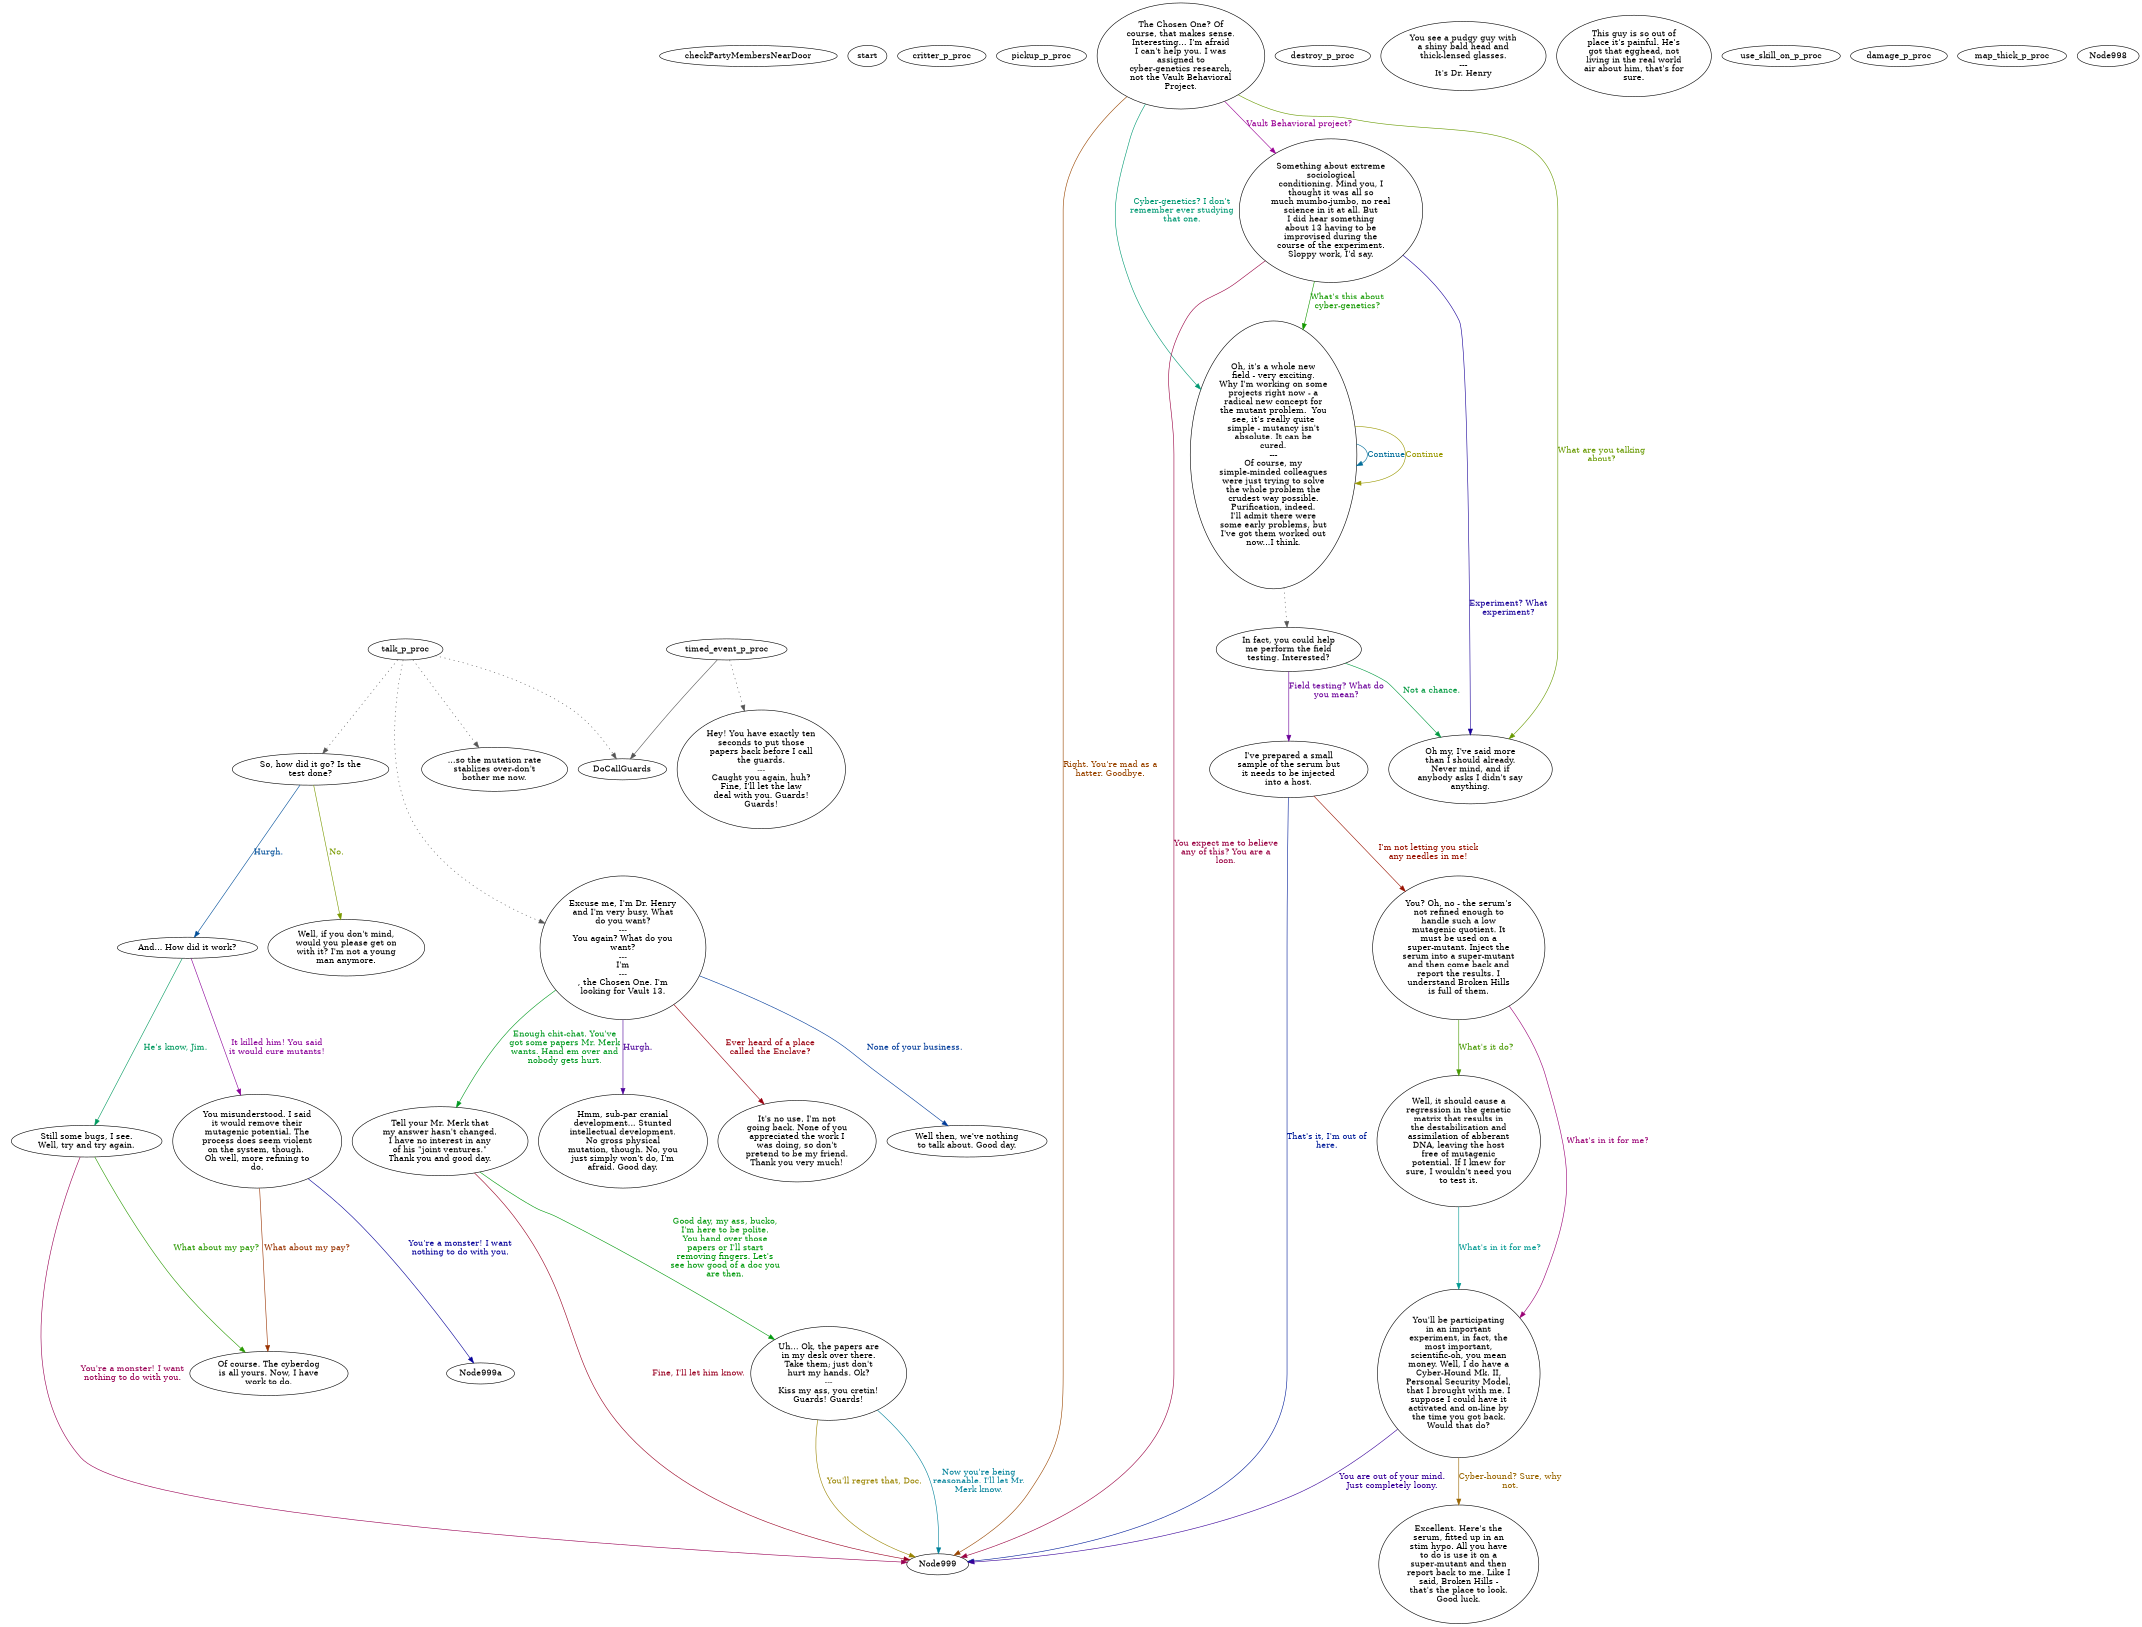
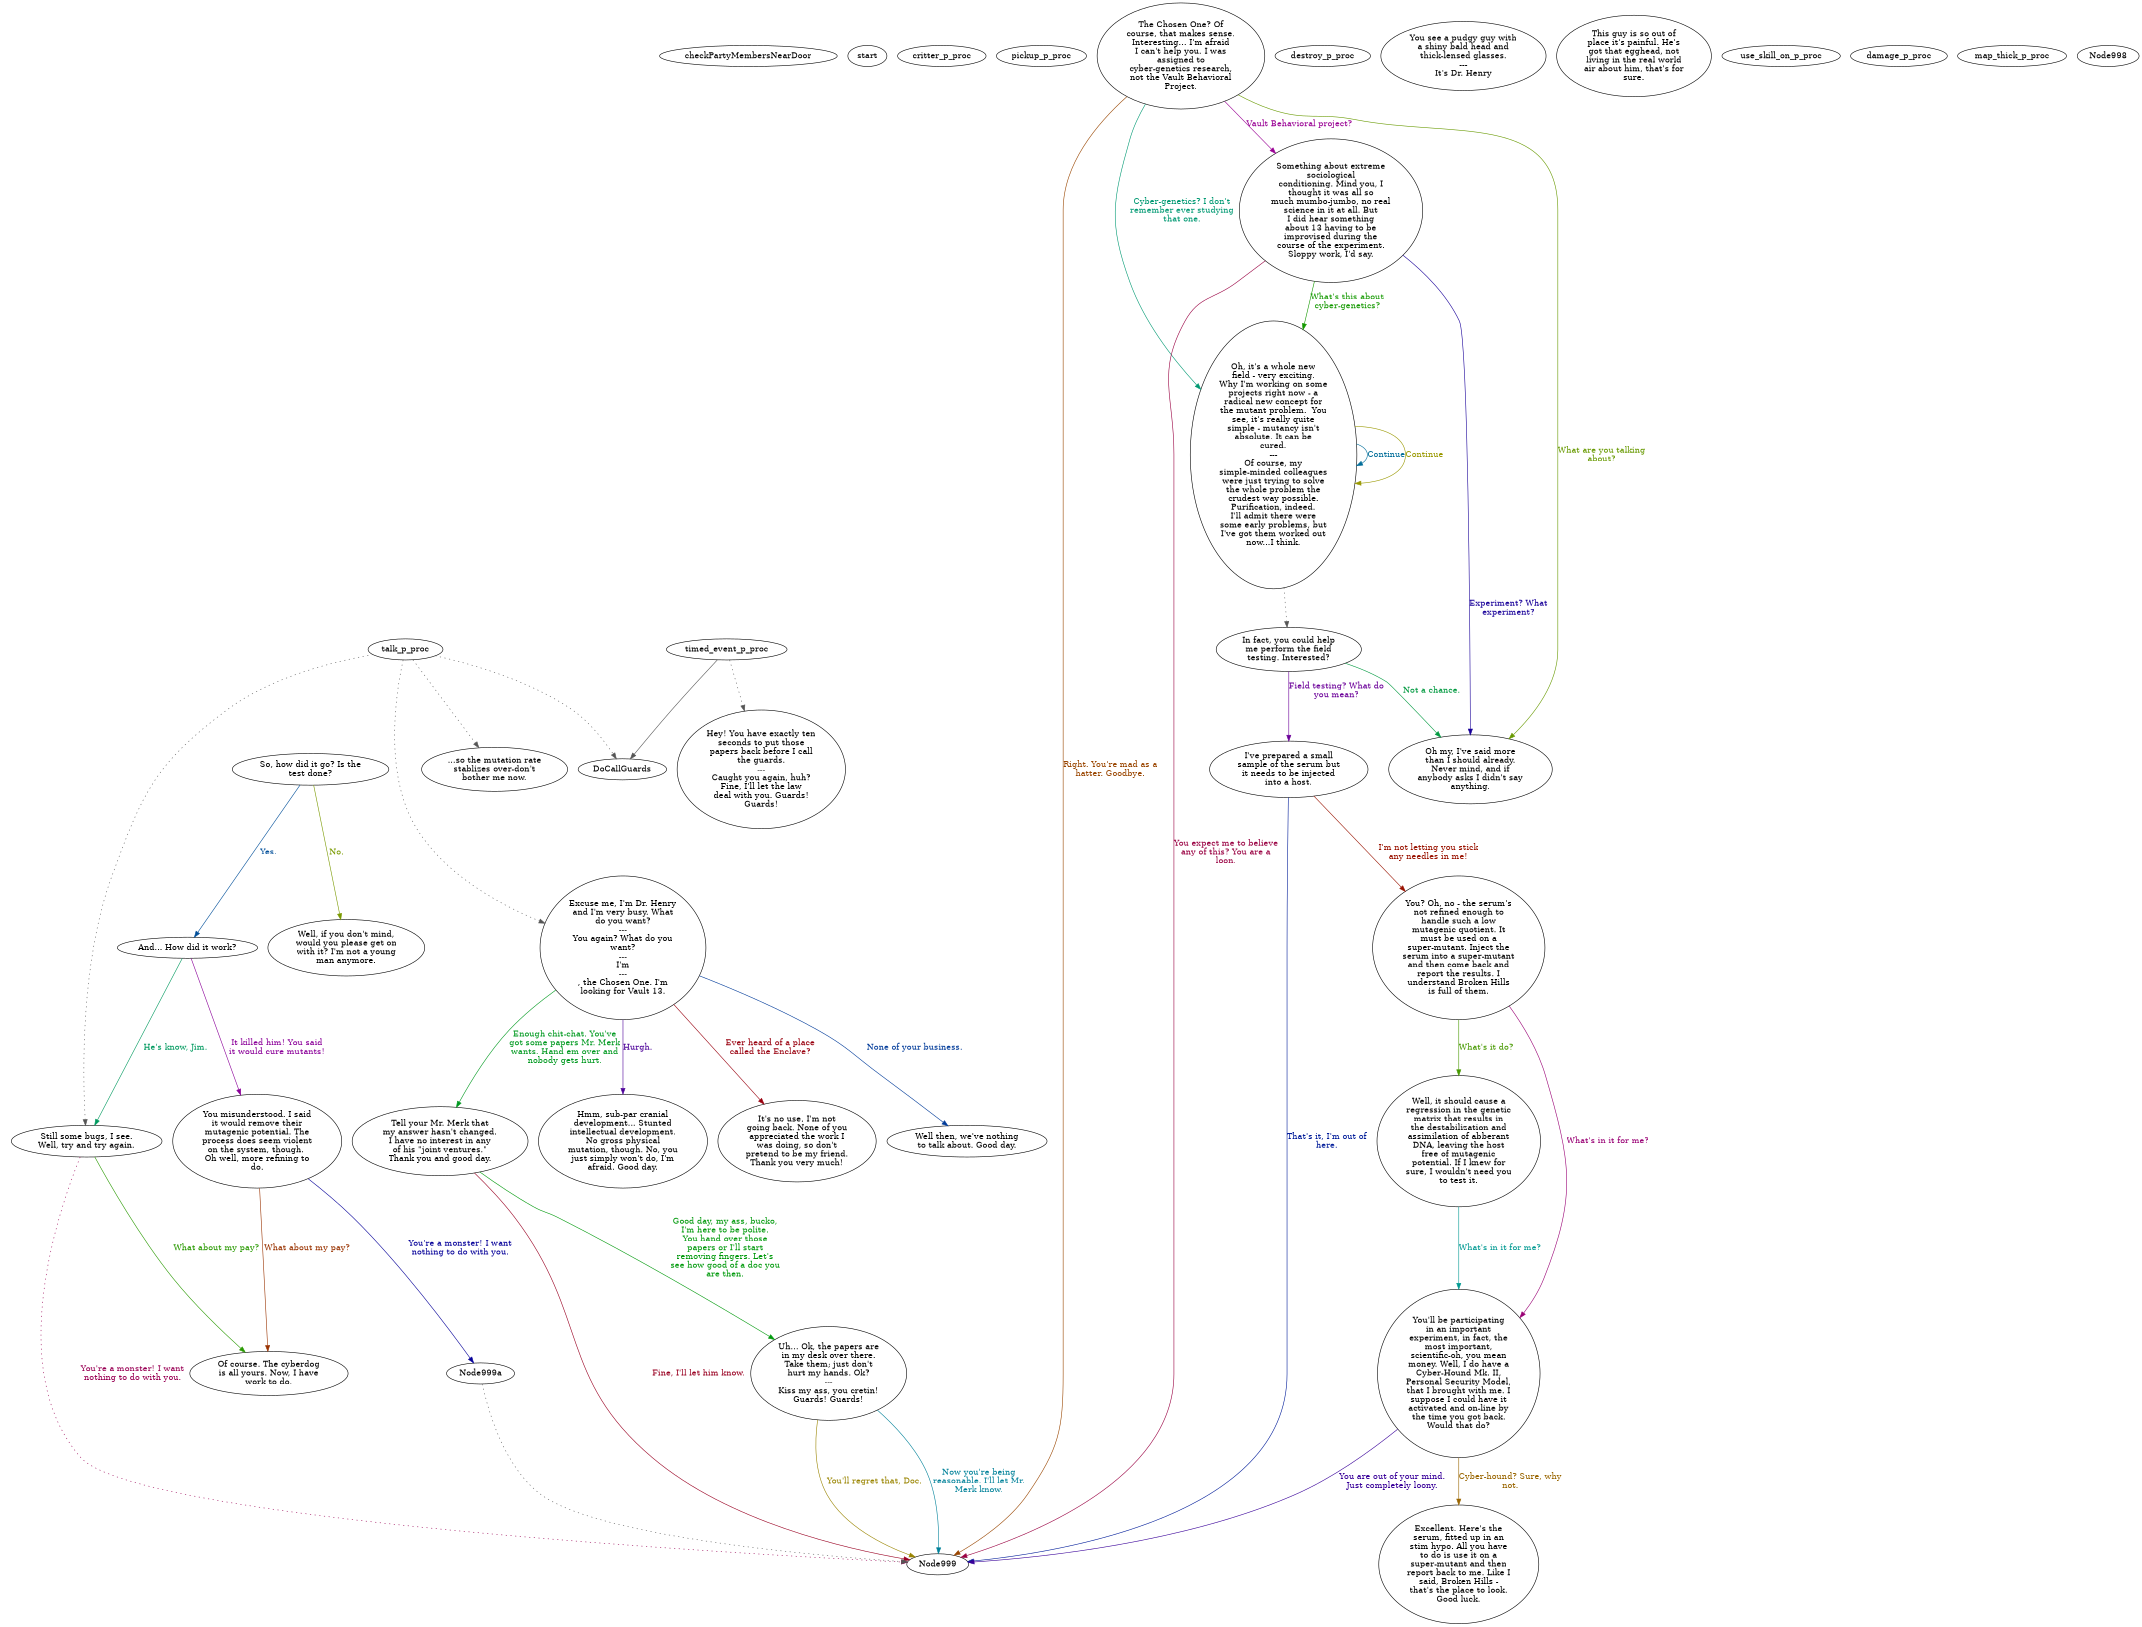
(362, 704) -> (133, 821)
(269, 852) -> (269, 852)
(330, 1517) -> (330, 1517)
none -> (655, 1532)
